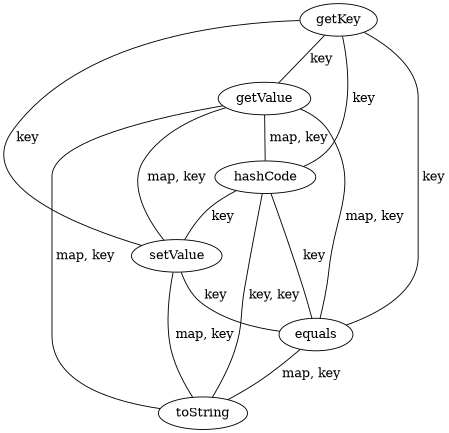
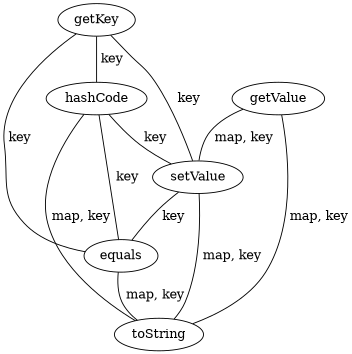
(302, 59) -> none
(265, 138) -> none
(342, 206) -> none
(272, 295) -> (79, 217)
